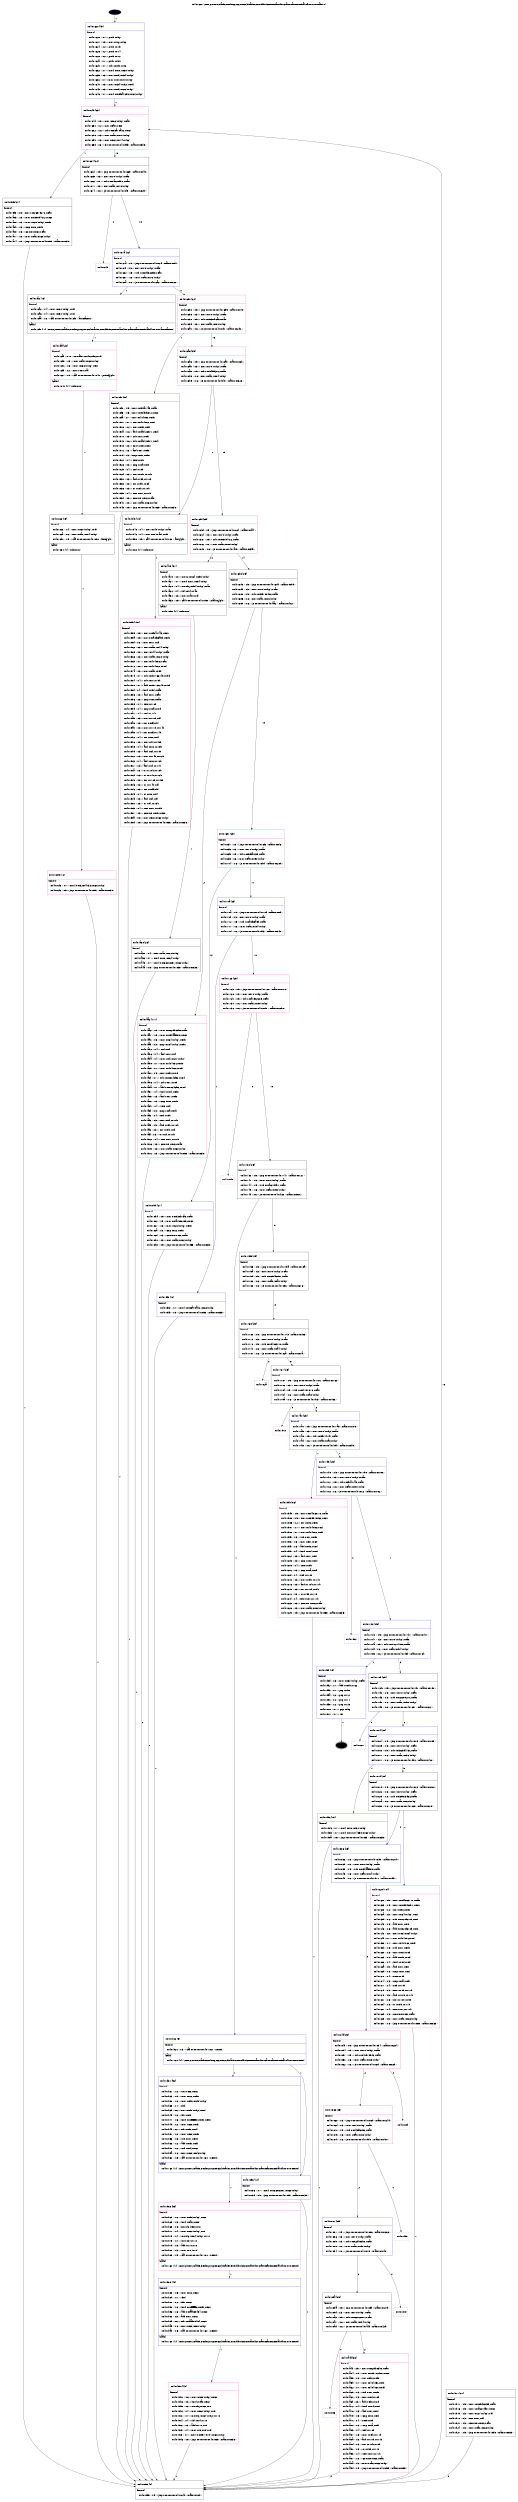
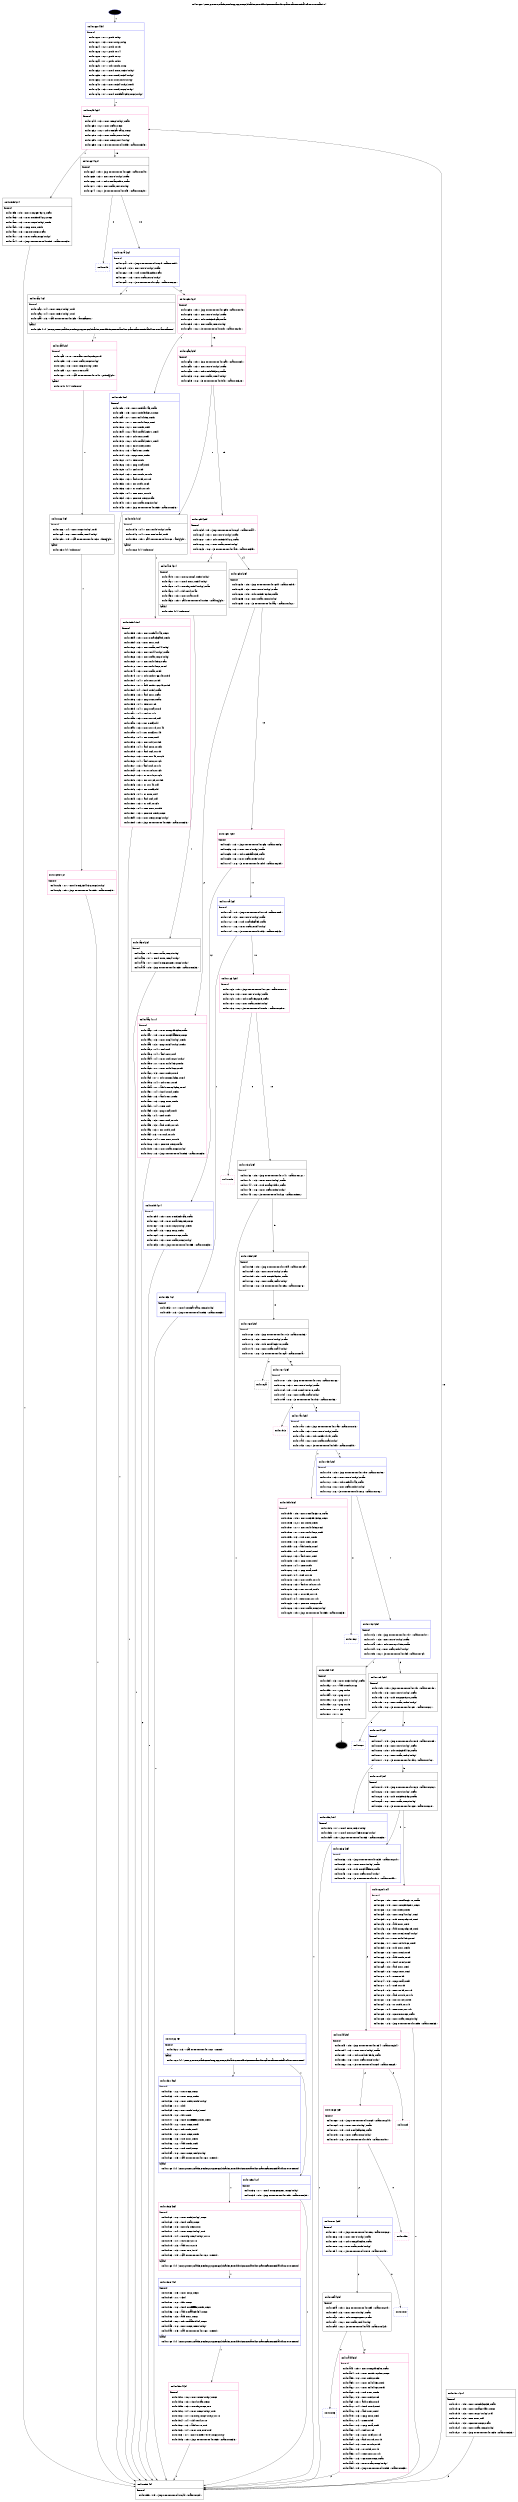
(211, 558) -> (211, 558)
(341, 1692) -> (341, 1692)
